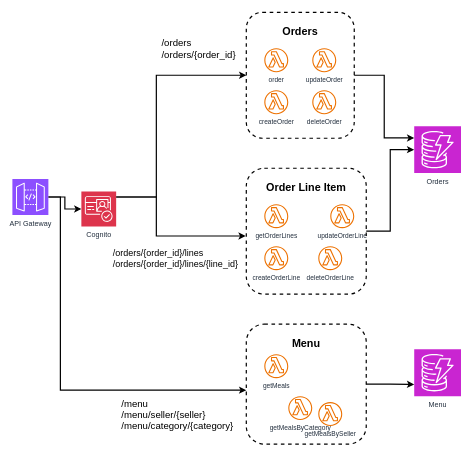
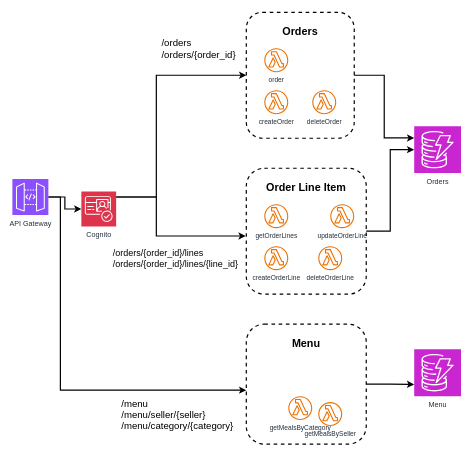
(324, 60) -> none
(276, 366) -> none
